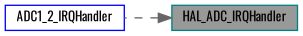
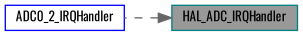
(65, 18) -> (65, 18)
